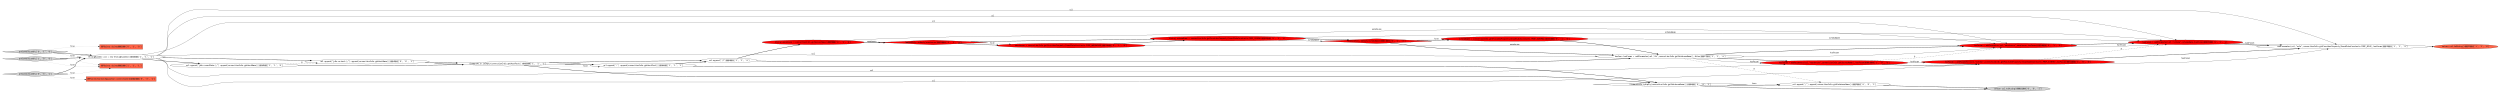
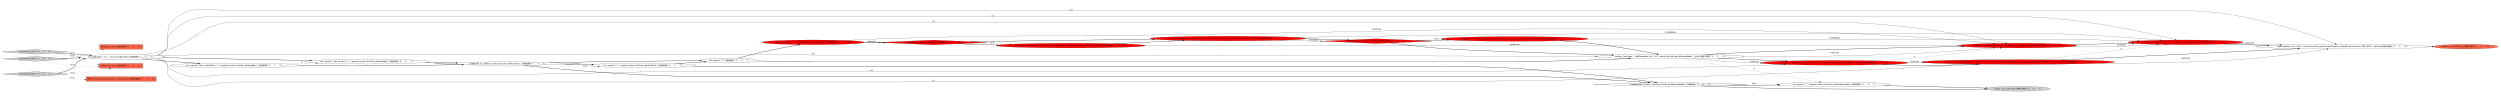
(72, 47) -> (77, 53)
